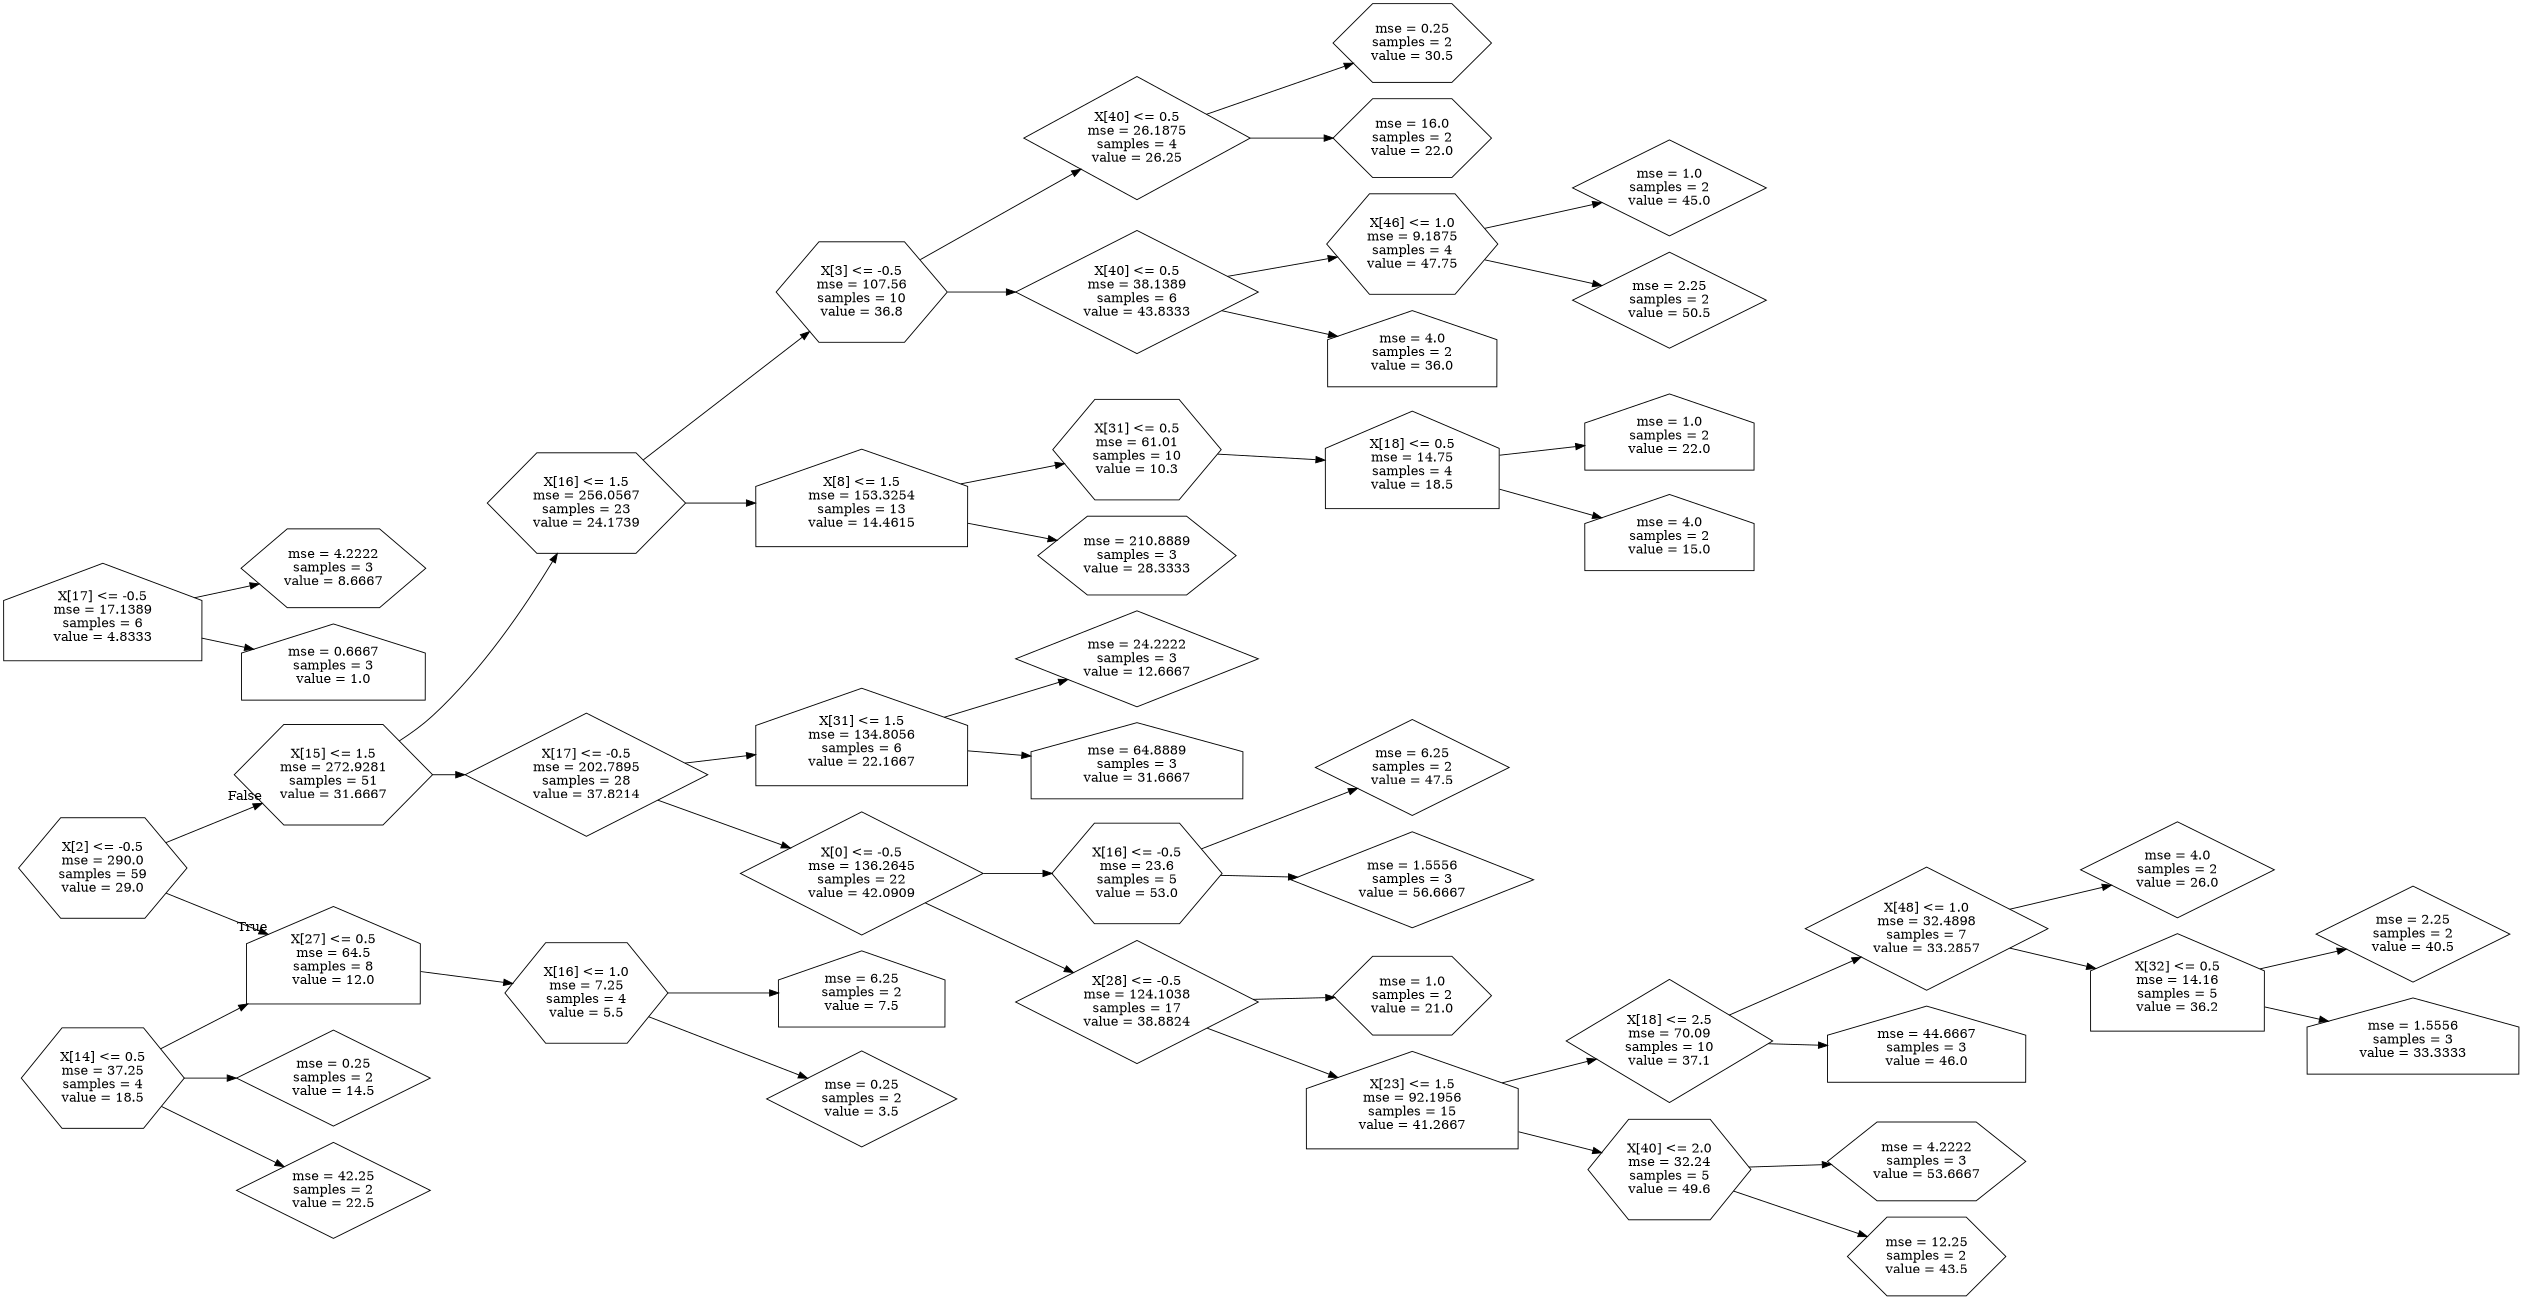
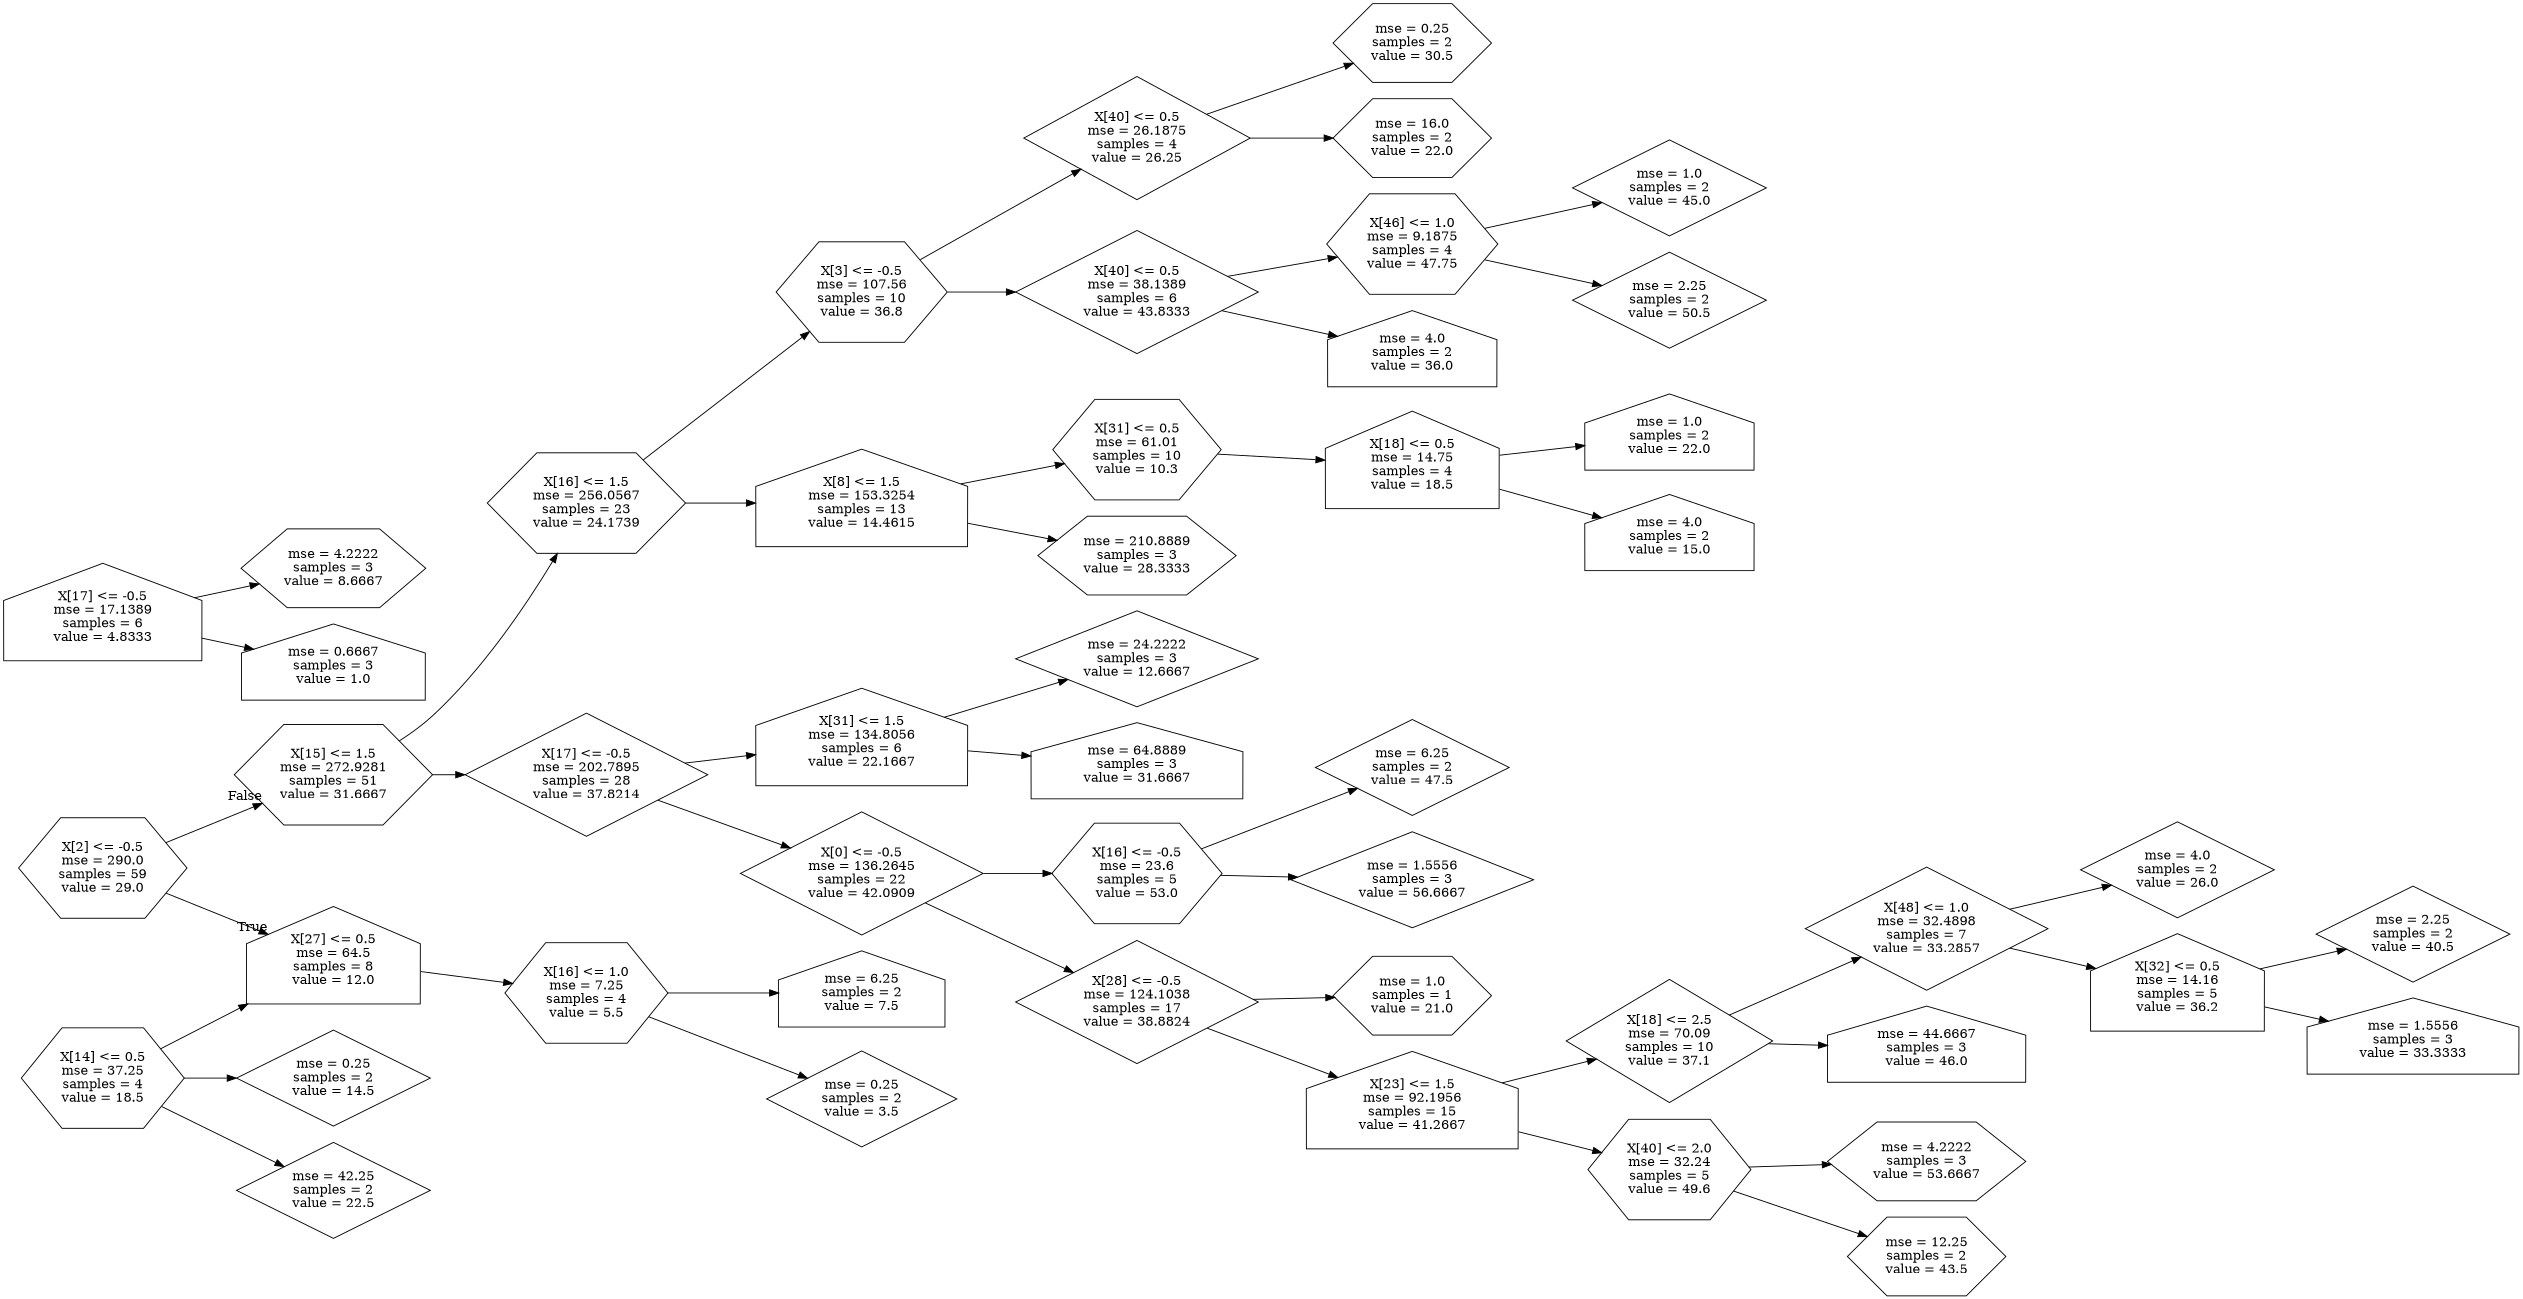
(1412, 996) -> (1412, 996)
